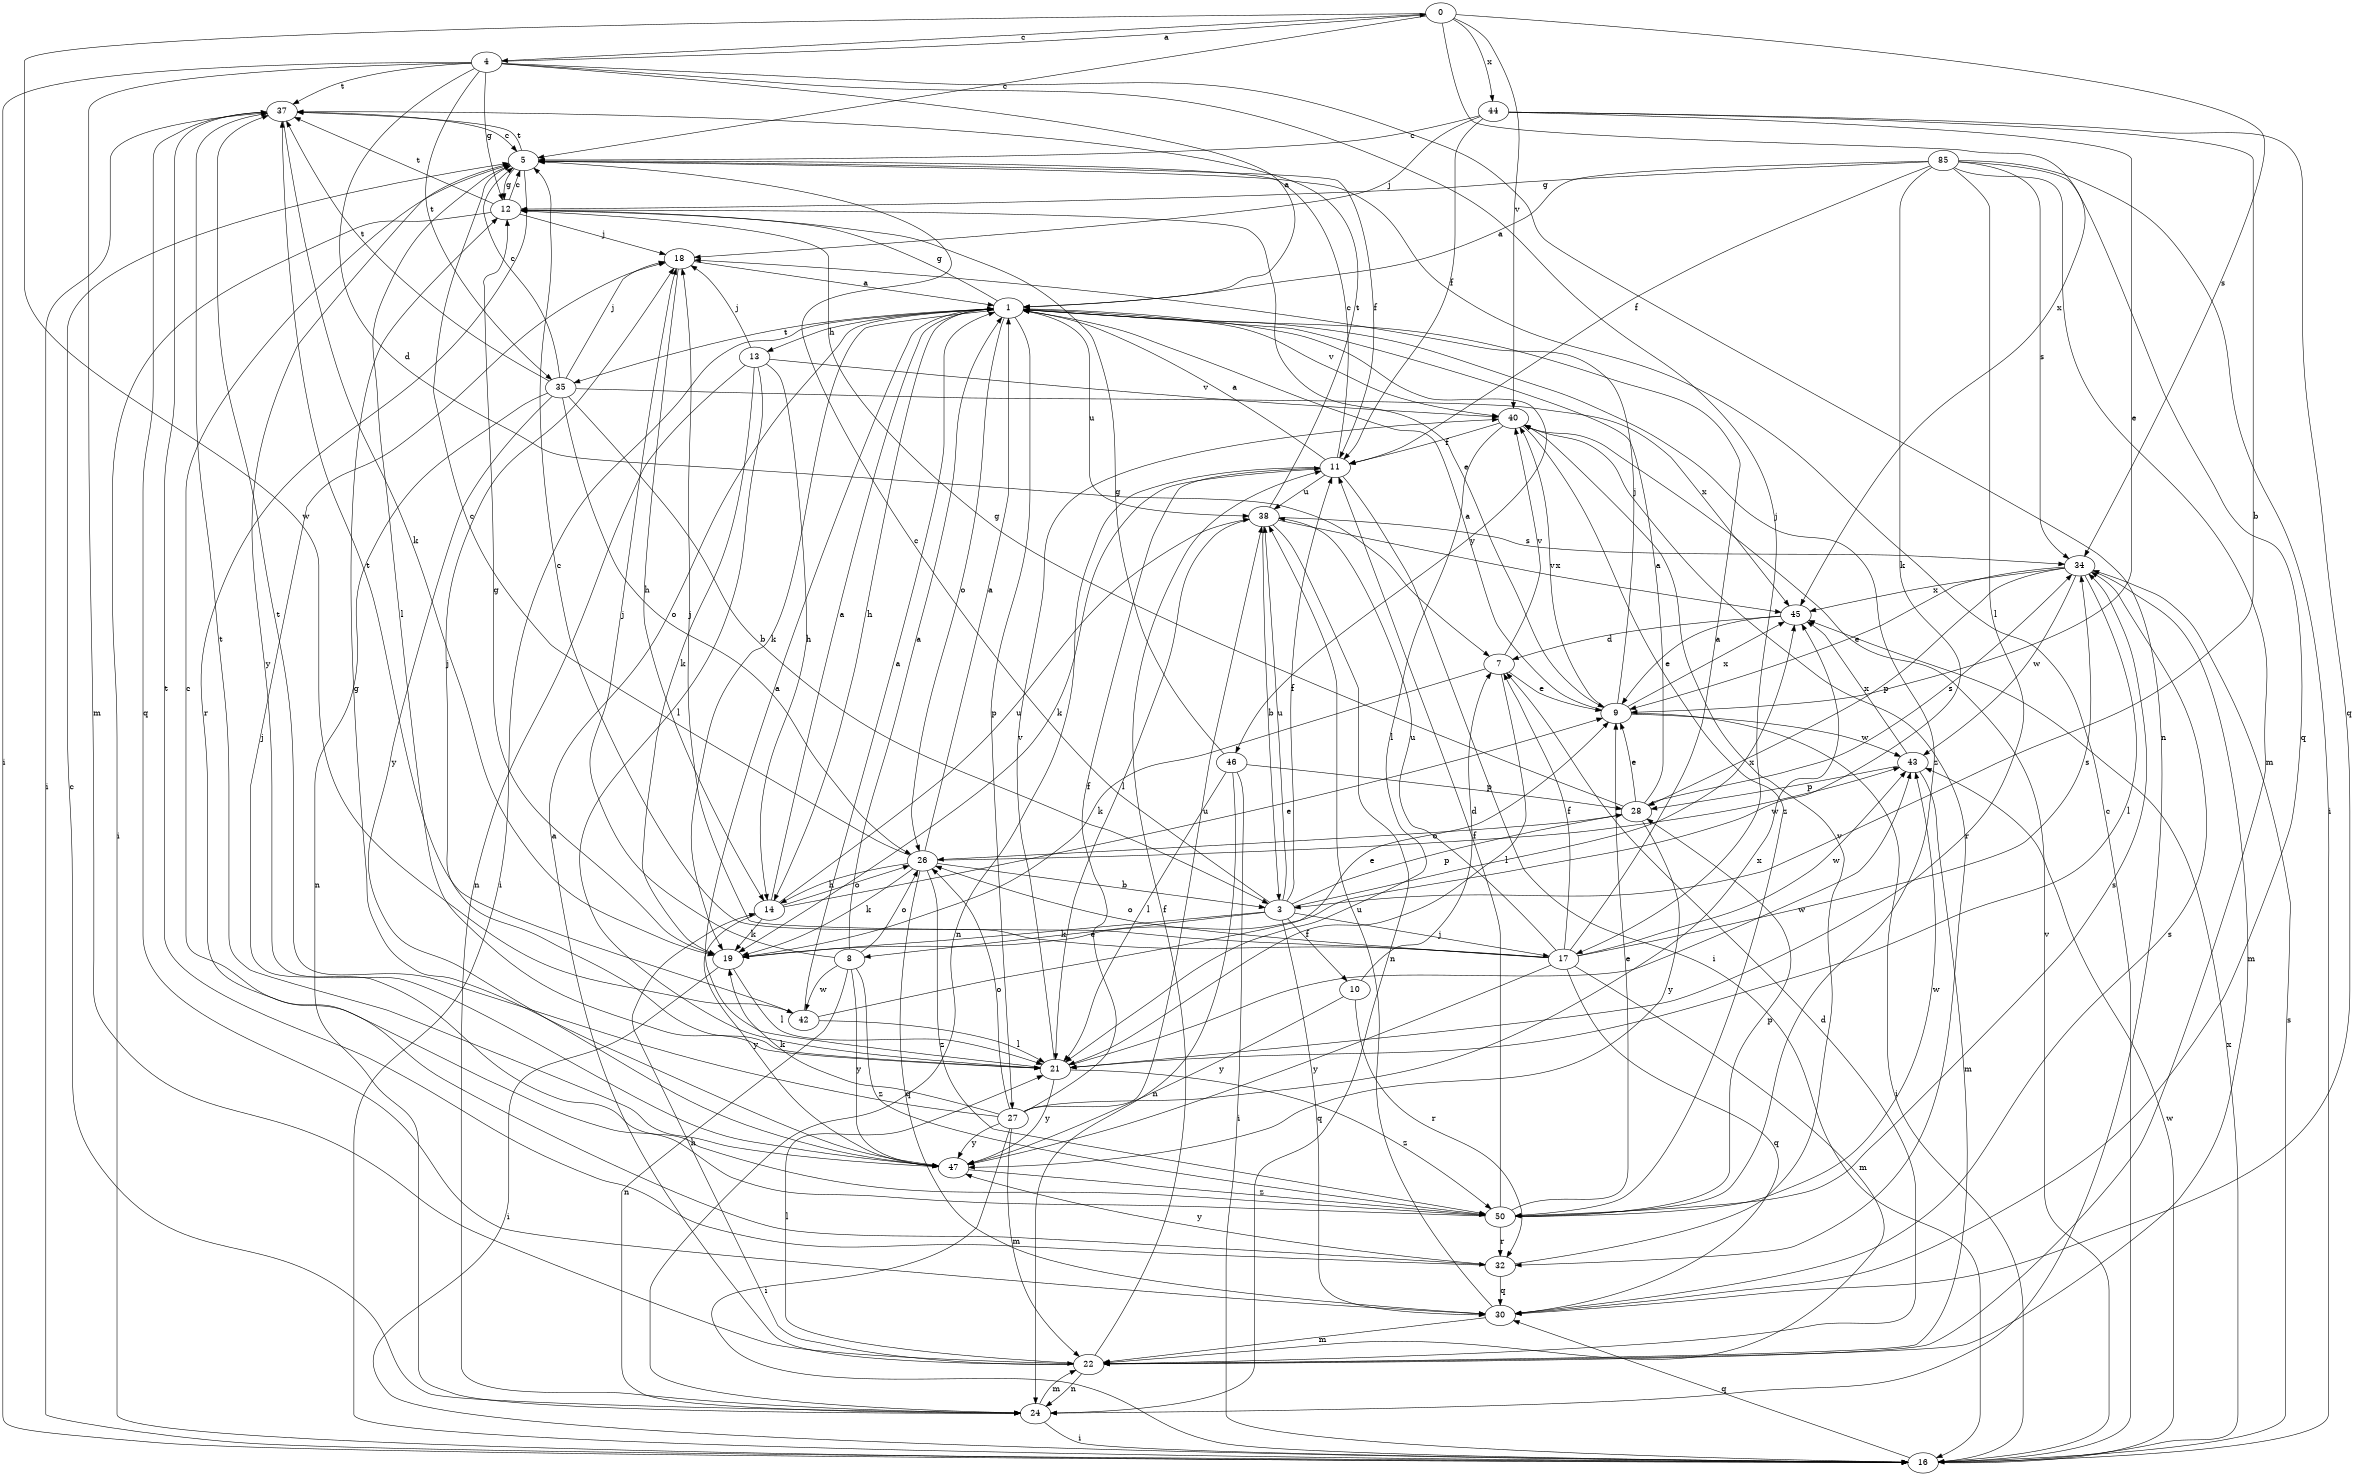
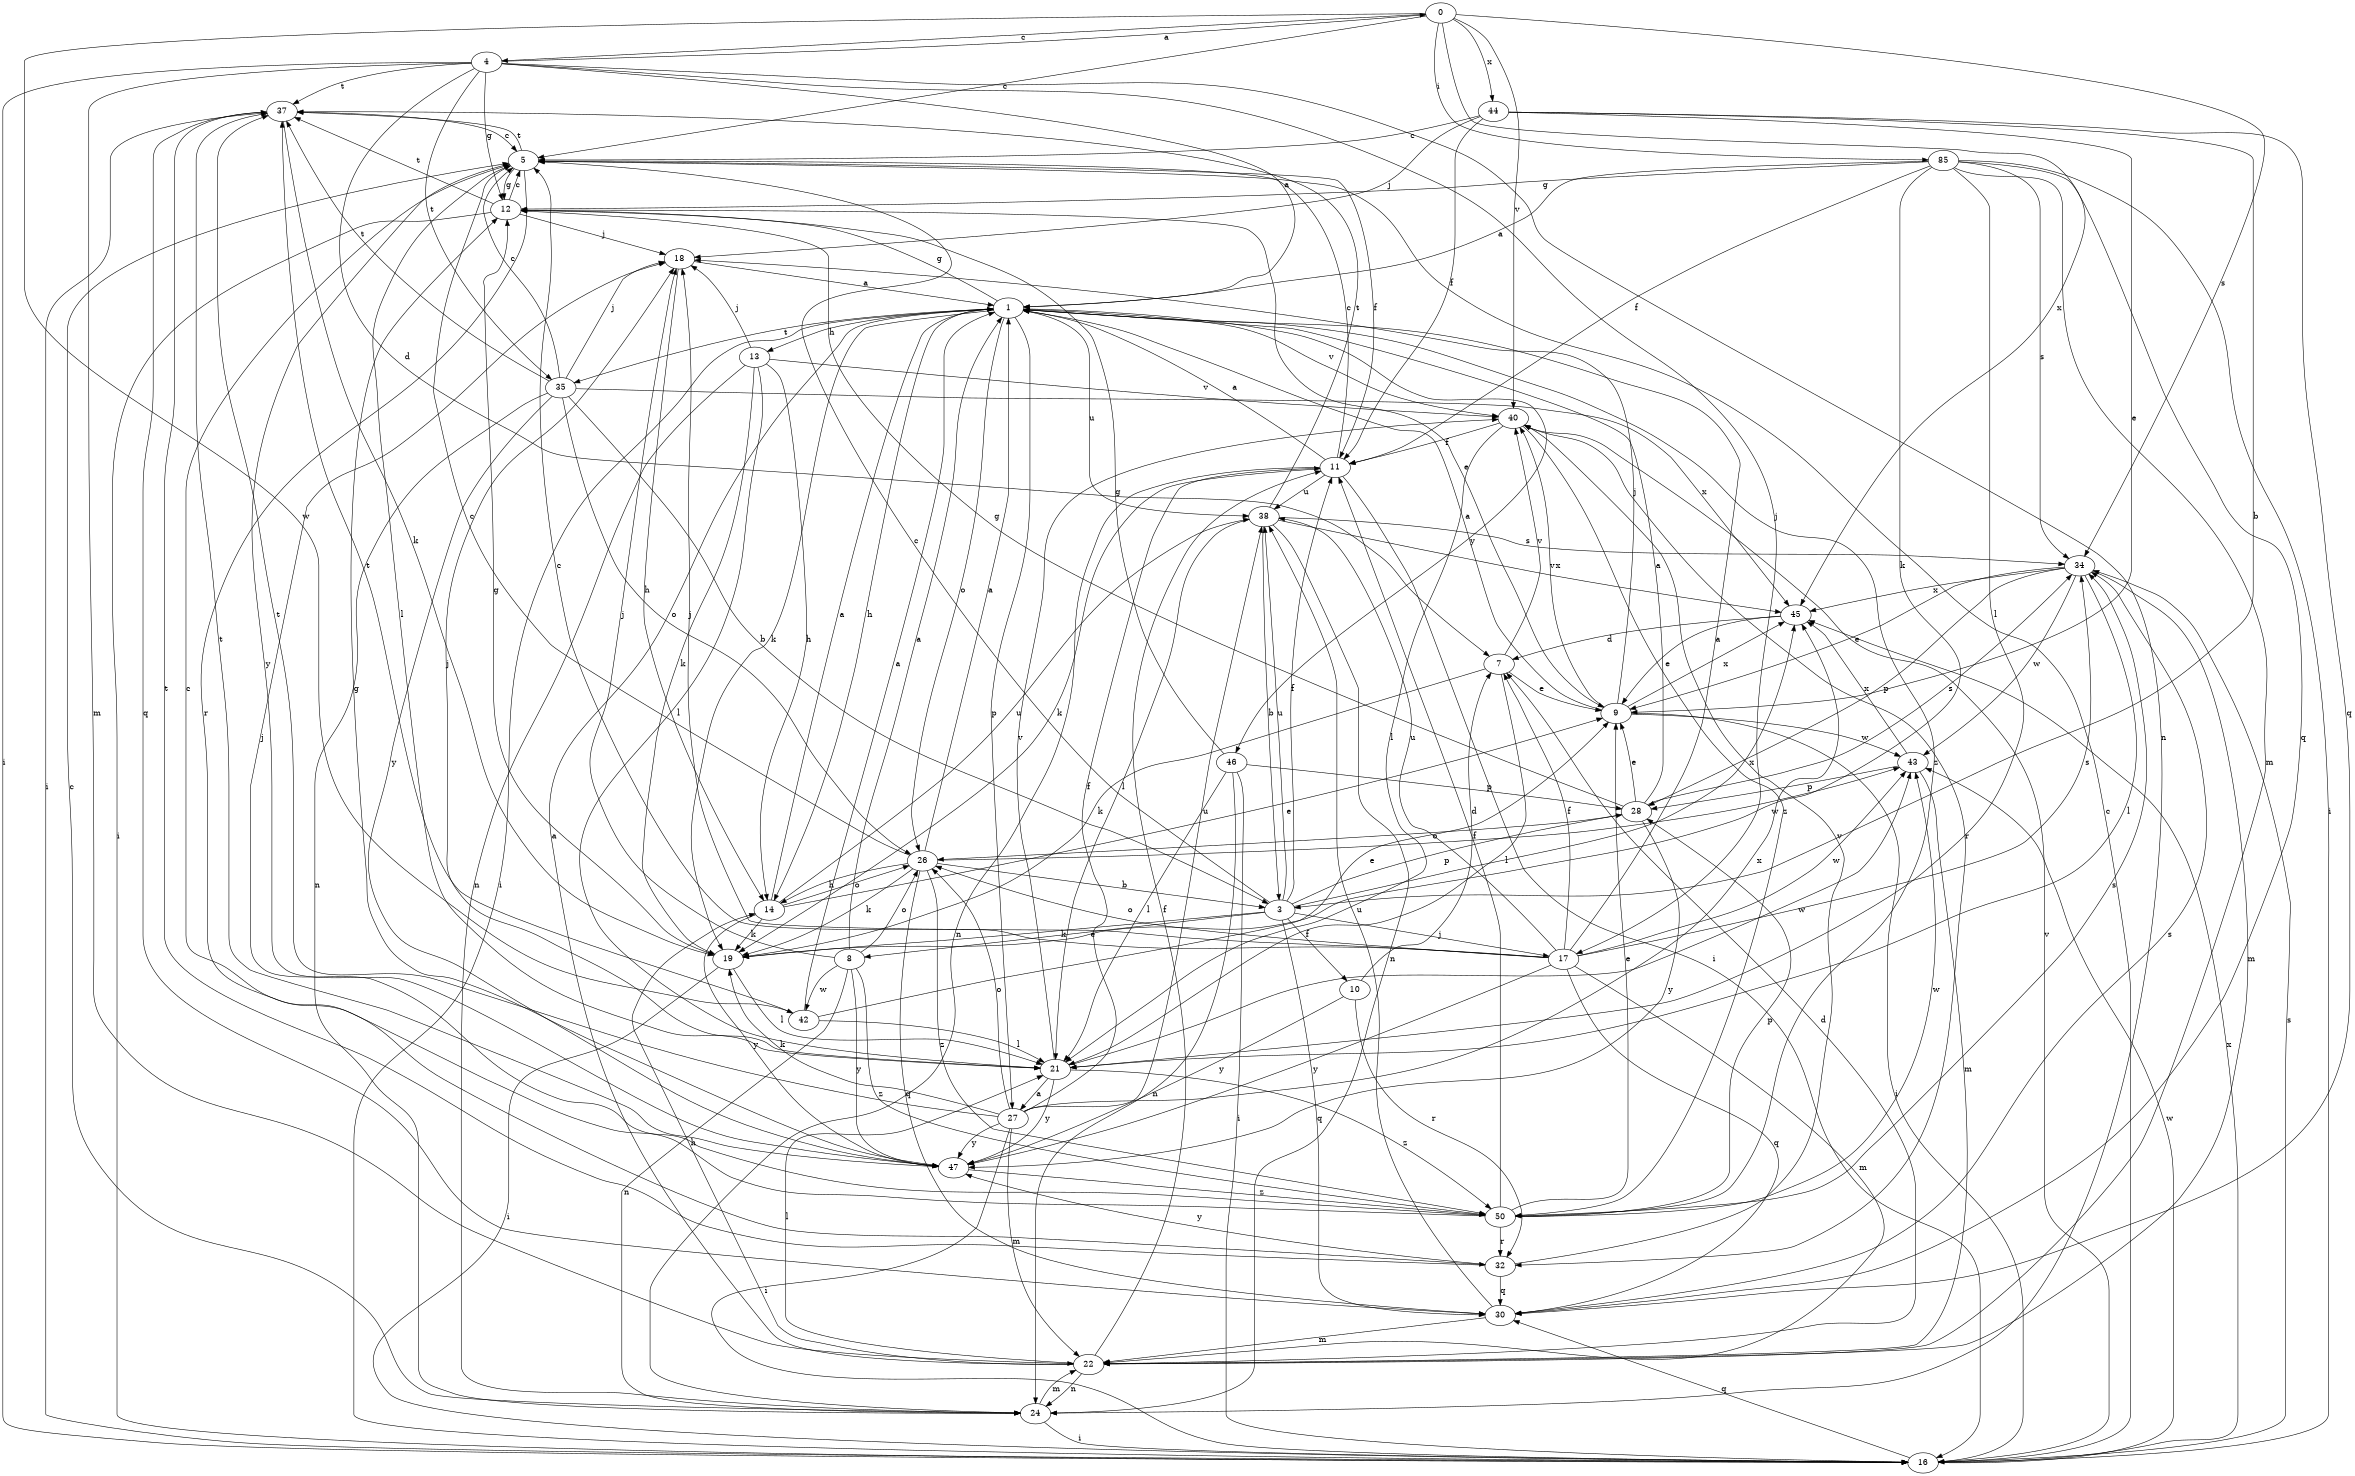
none -> (1635, 151)
(745, 781) -> (1036, 1092)
